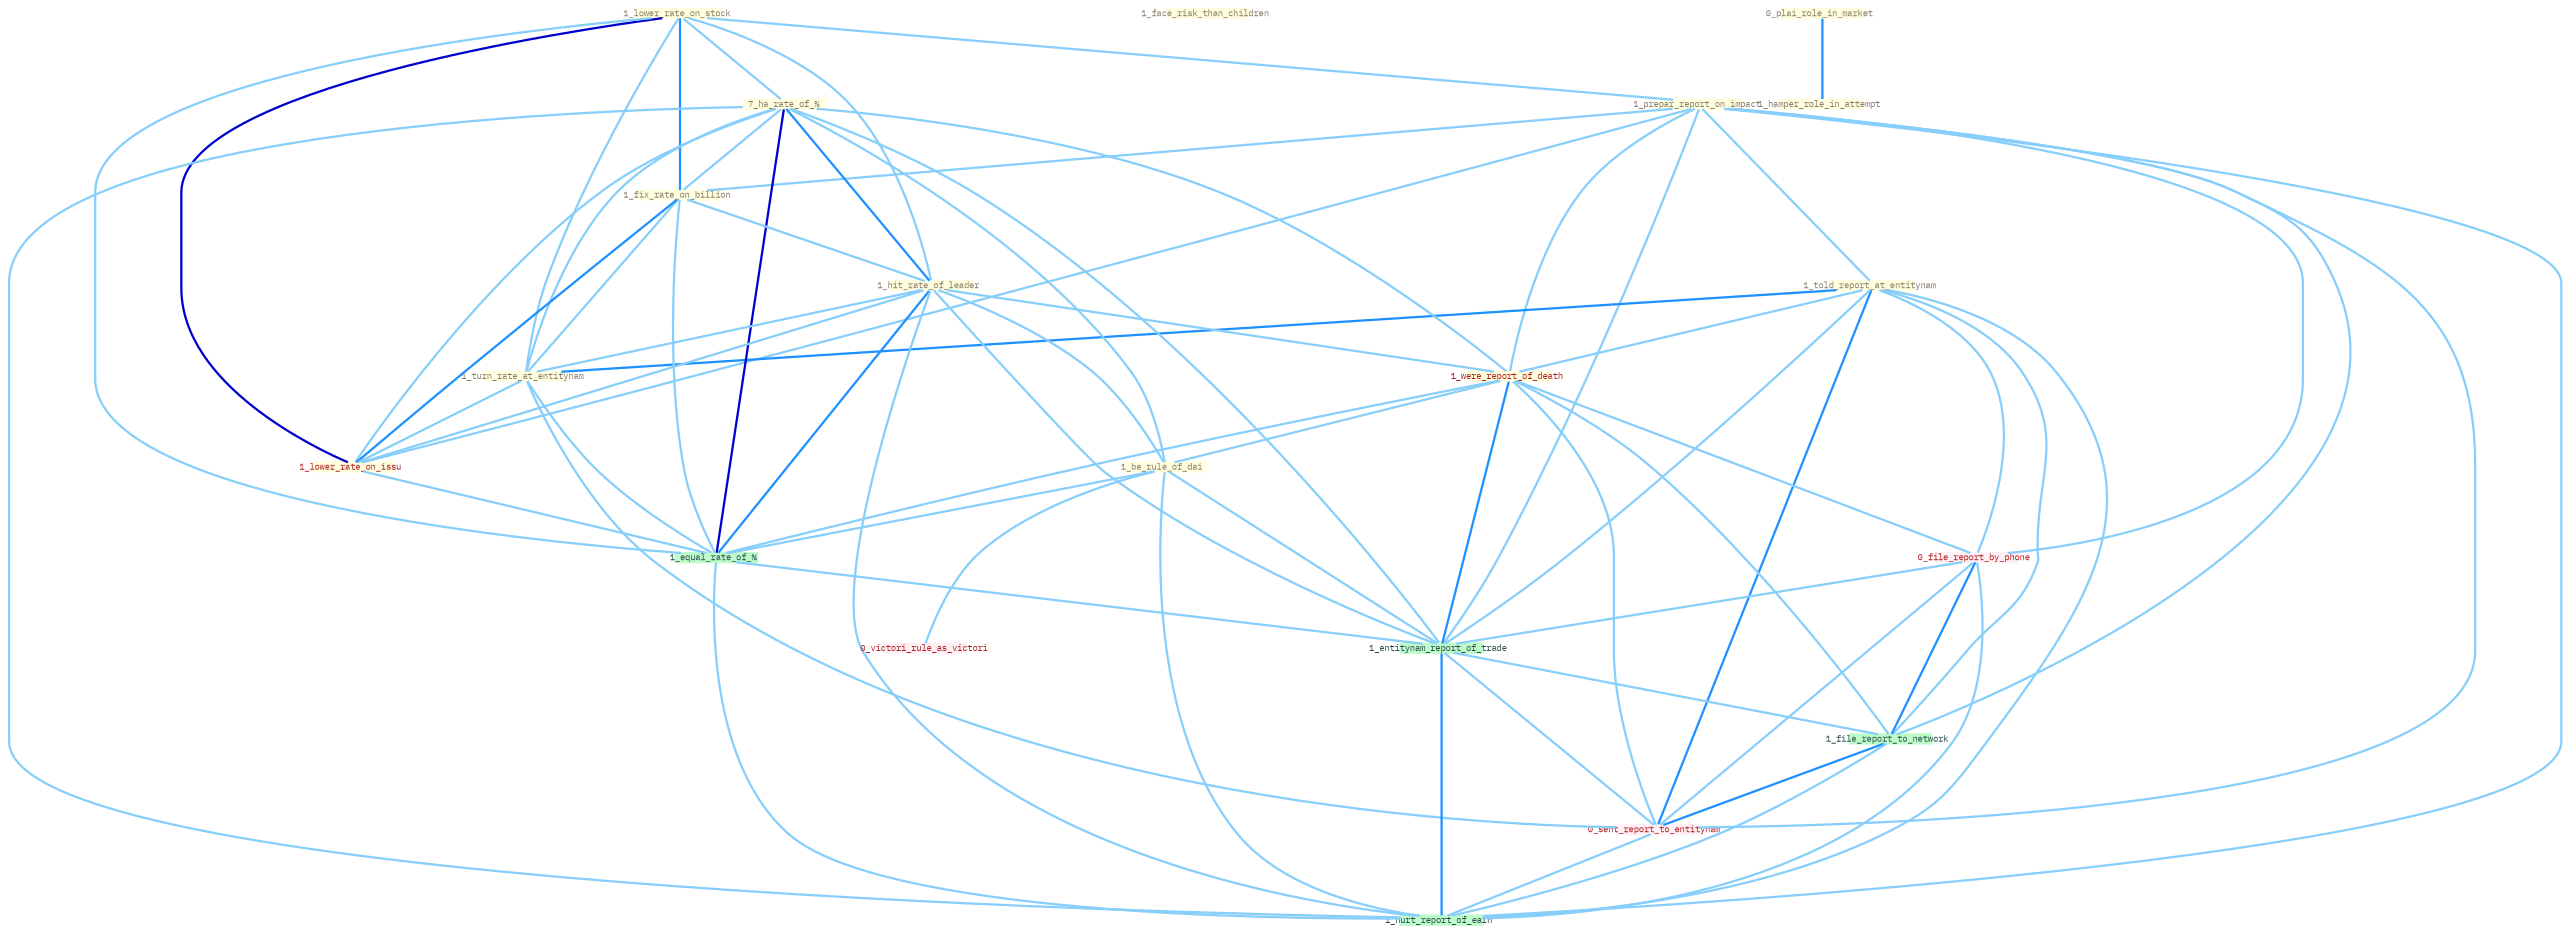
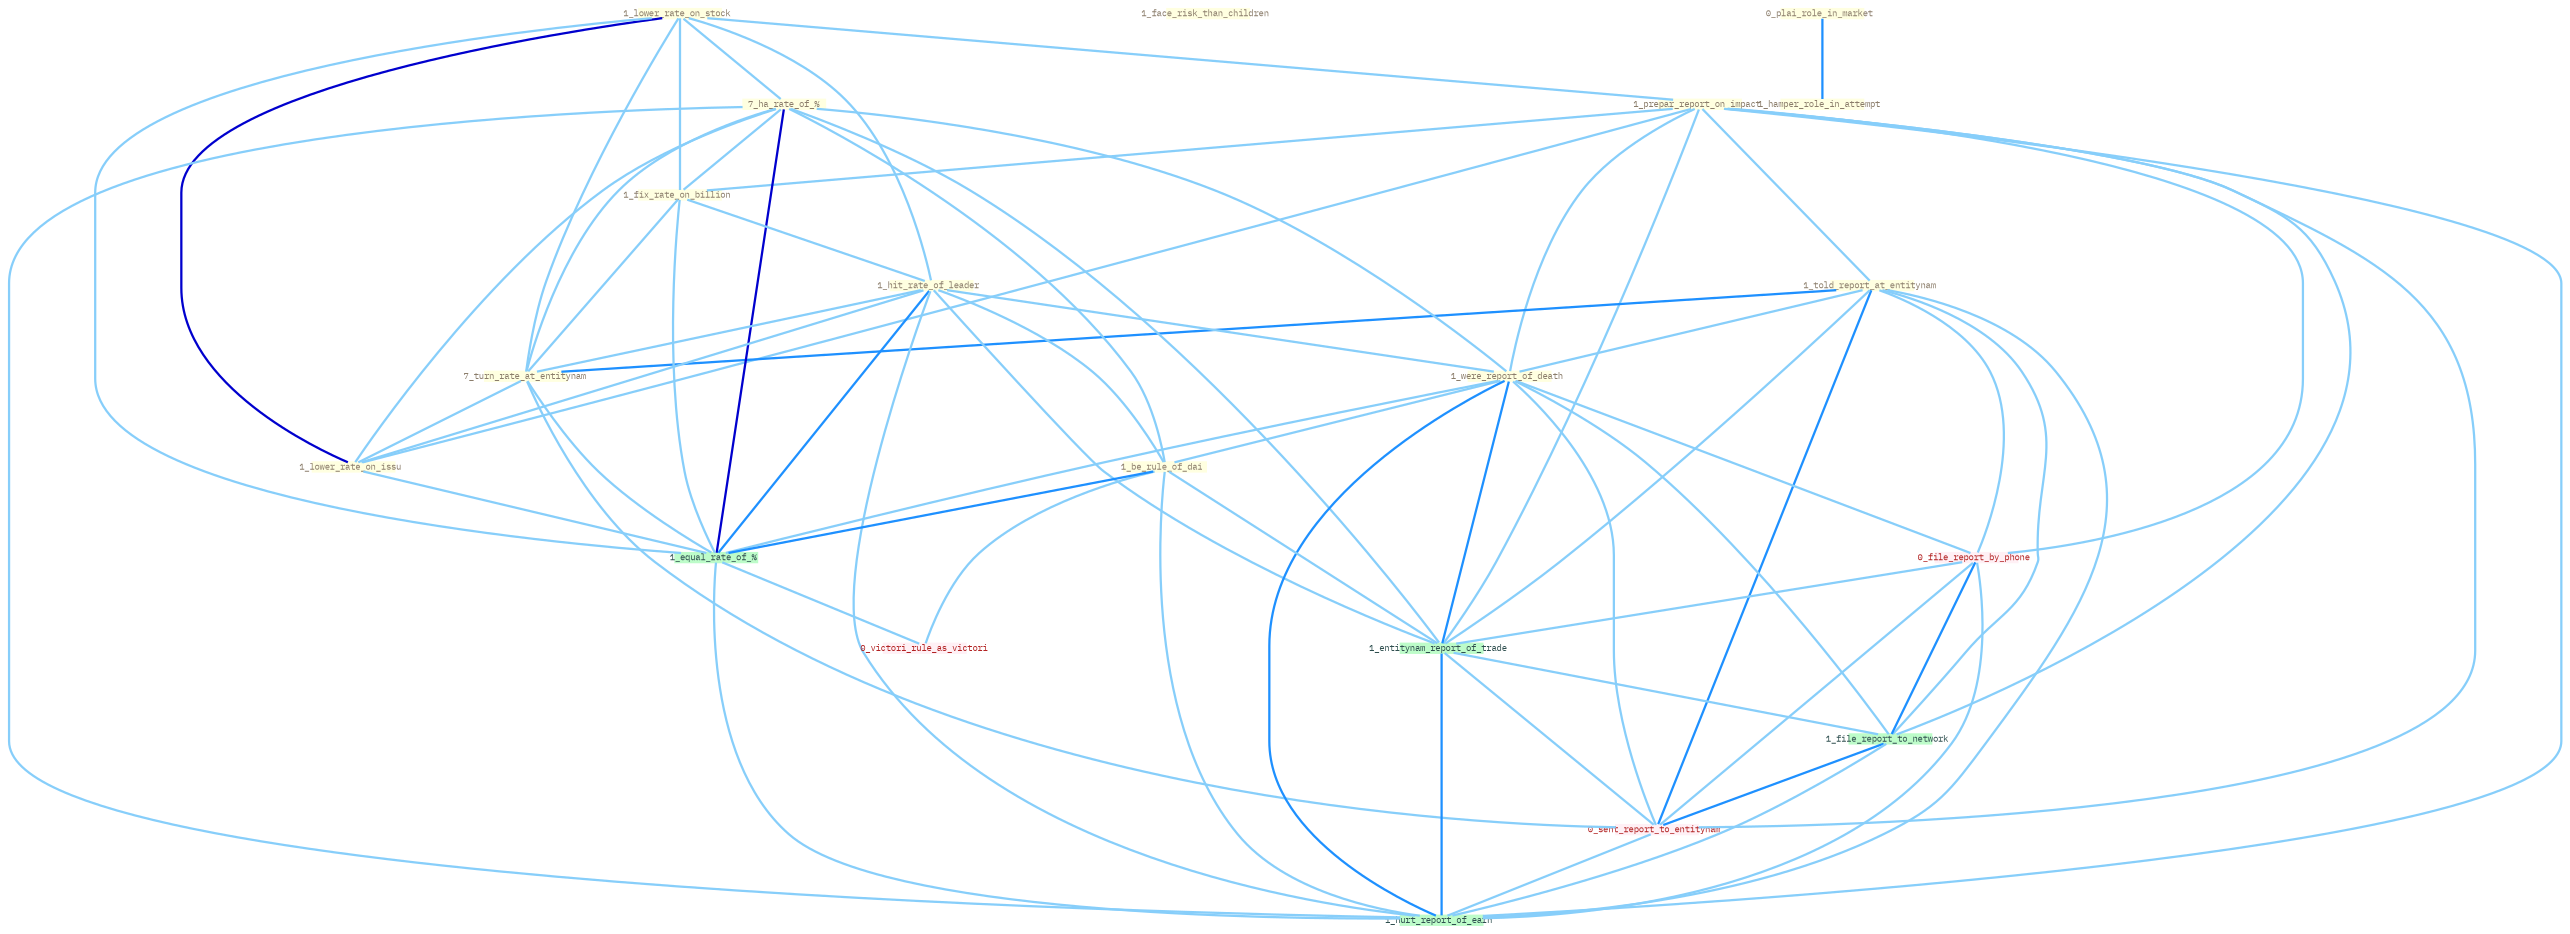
(680, 91) -> (680, 91)
(858, 195) -> none
(516, 330) -> none
(526, 376) -> (526, 376)
(1510, 376) -> (1510, 376)
(354, 467) -> (354, 467)
(994, 502) -> (994, 502)
(1079, 603) -> (821, 603)
none -> (1271, 635)
